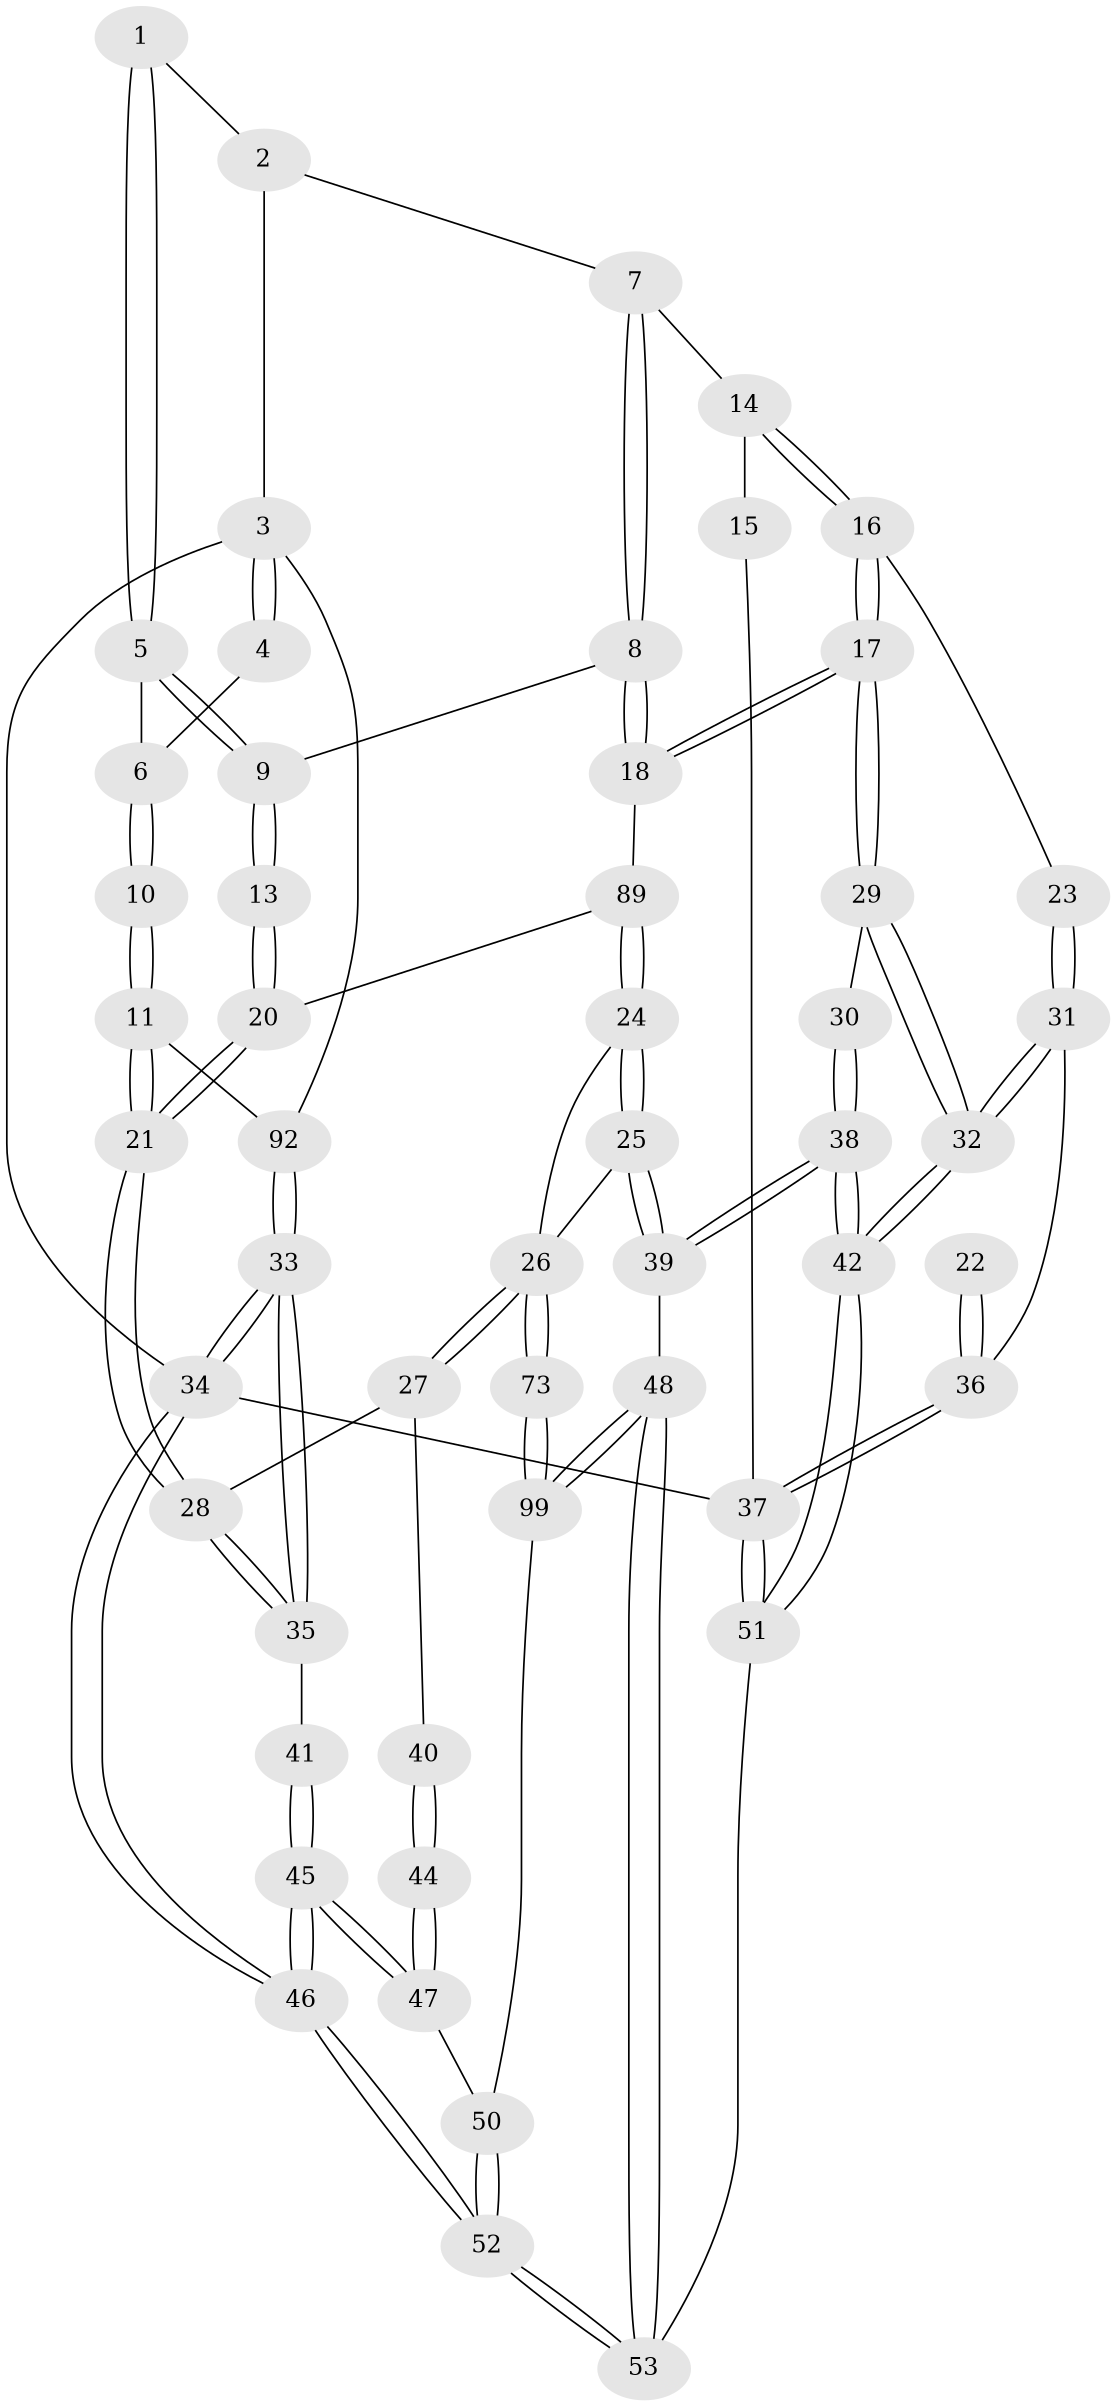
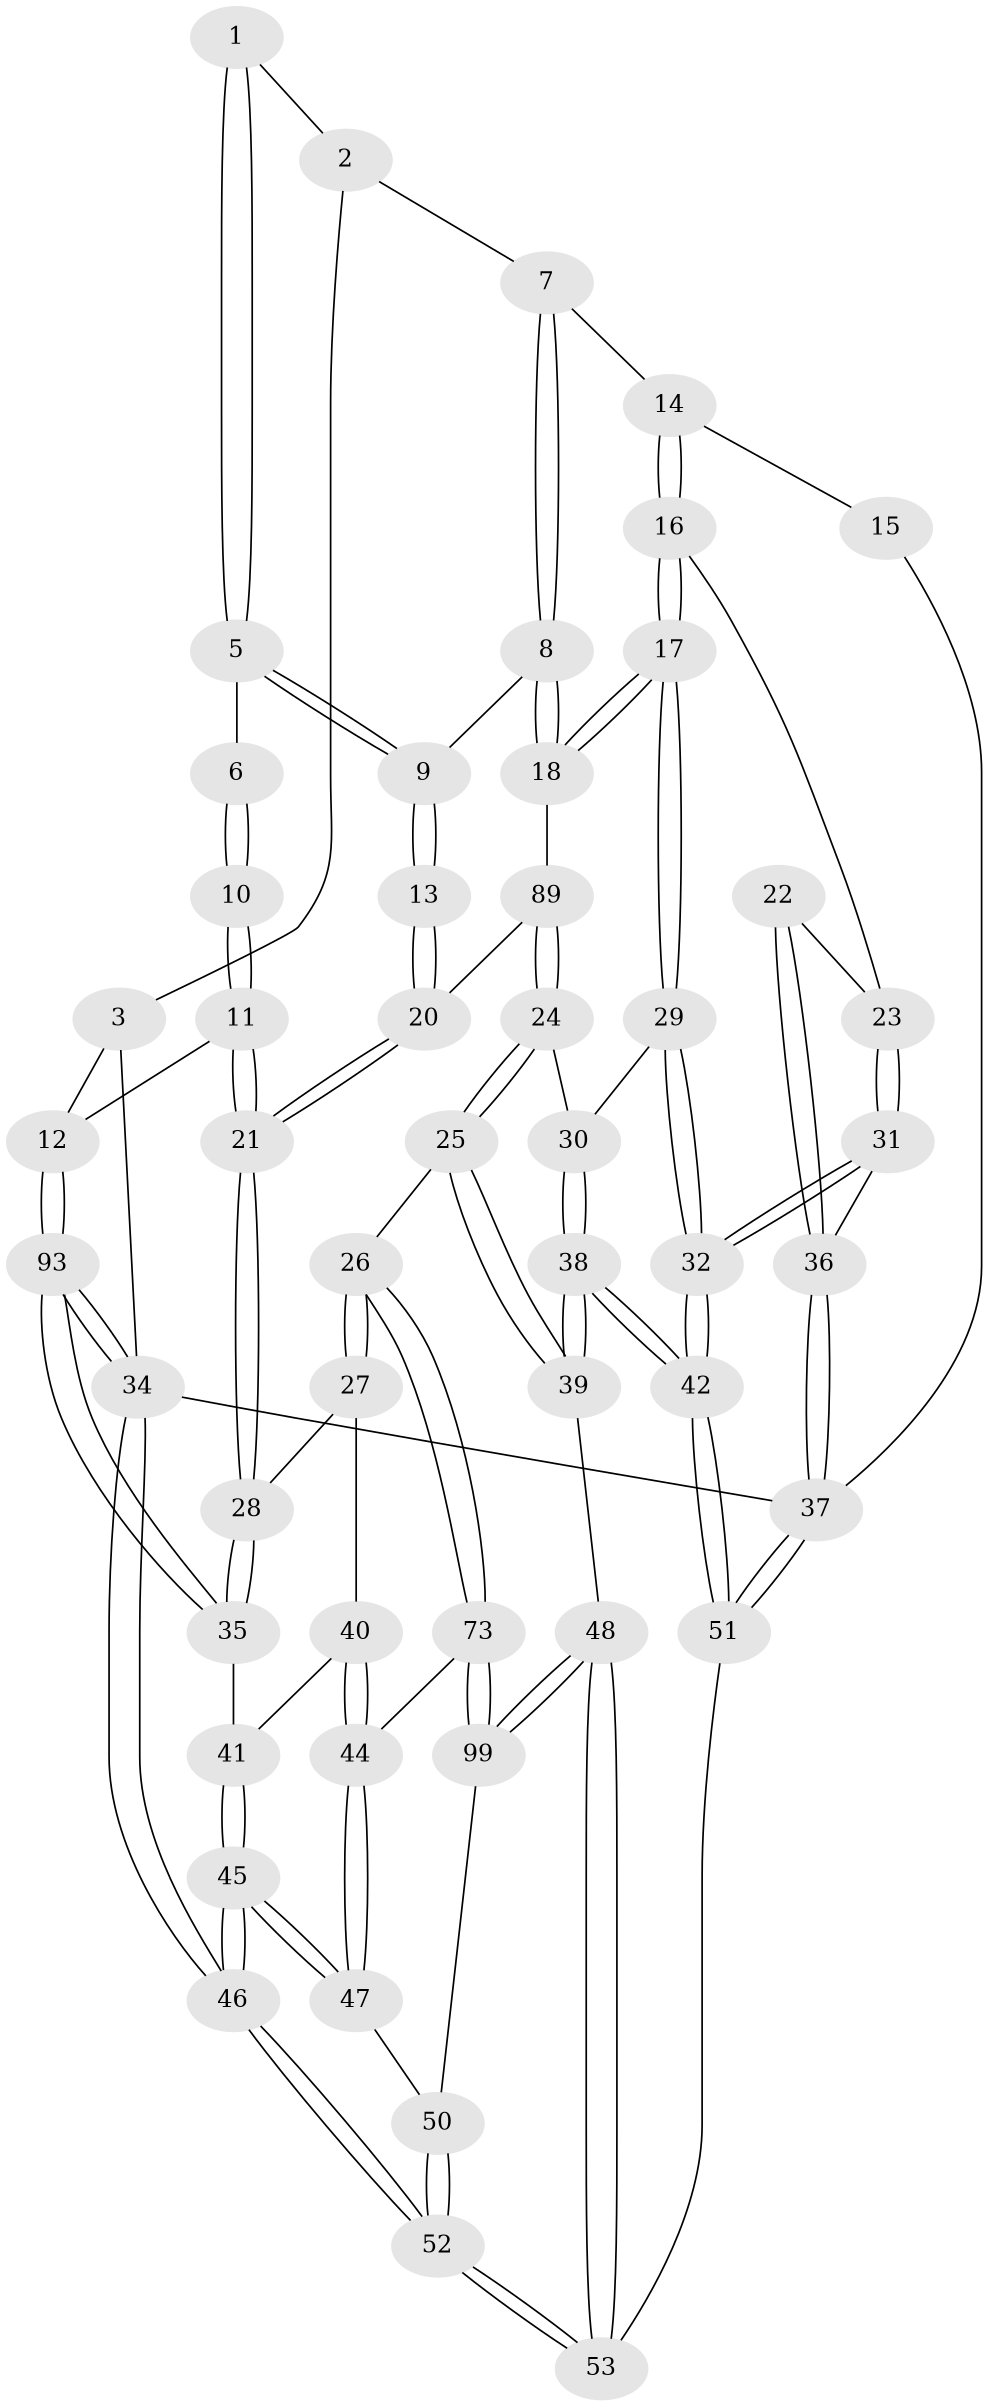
(264, 651) -> none
none -> (833, 958)
(562, 1135) -> (561, 1080)
(285, 1142) -> (53, 1142)
(285, 1264) -> (53, 1264)
none -> (295, 1694)
none -> (418, 1694)
